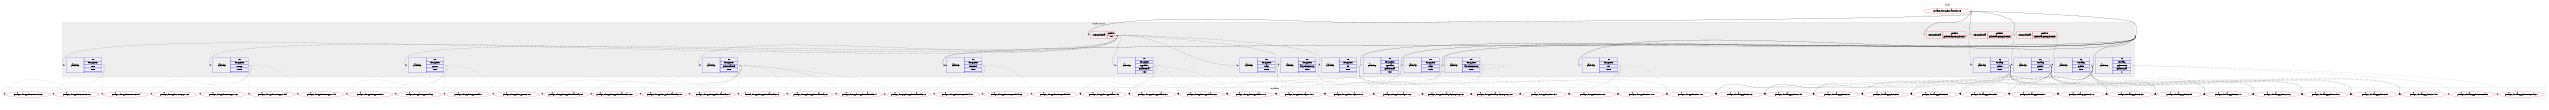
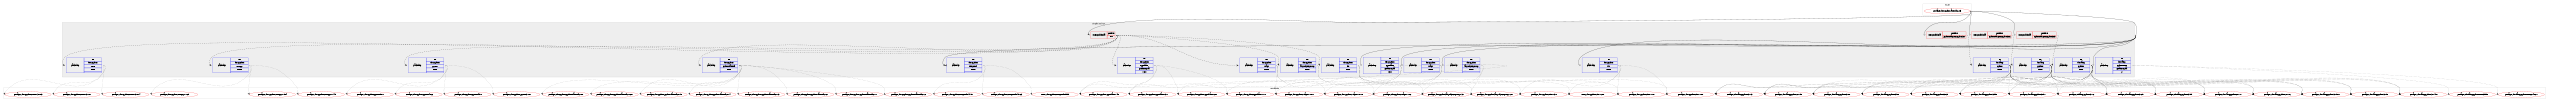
(224, 95) -> none
(762, 95) -> (762, 95)
(1055, 95) -> (1055, 95)
(1593, 95) -> (1593, 95)
